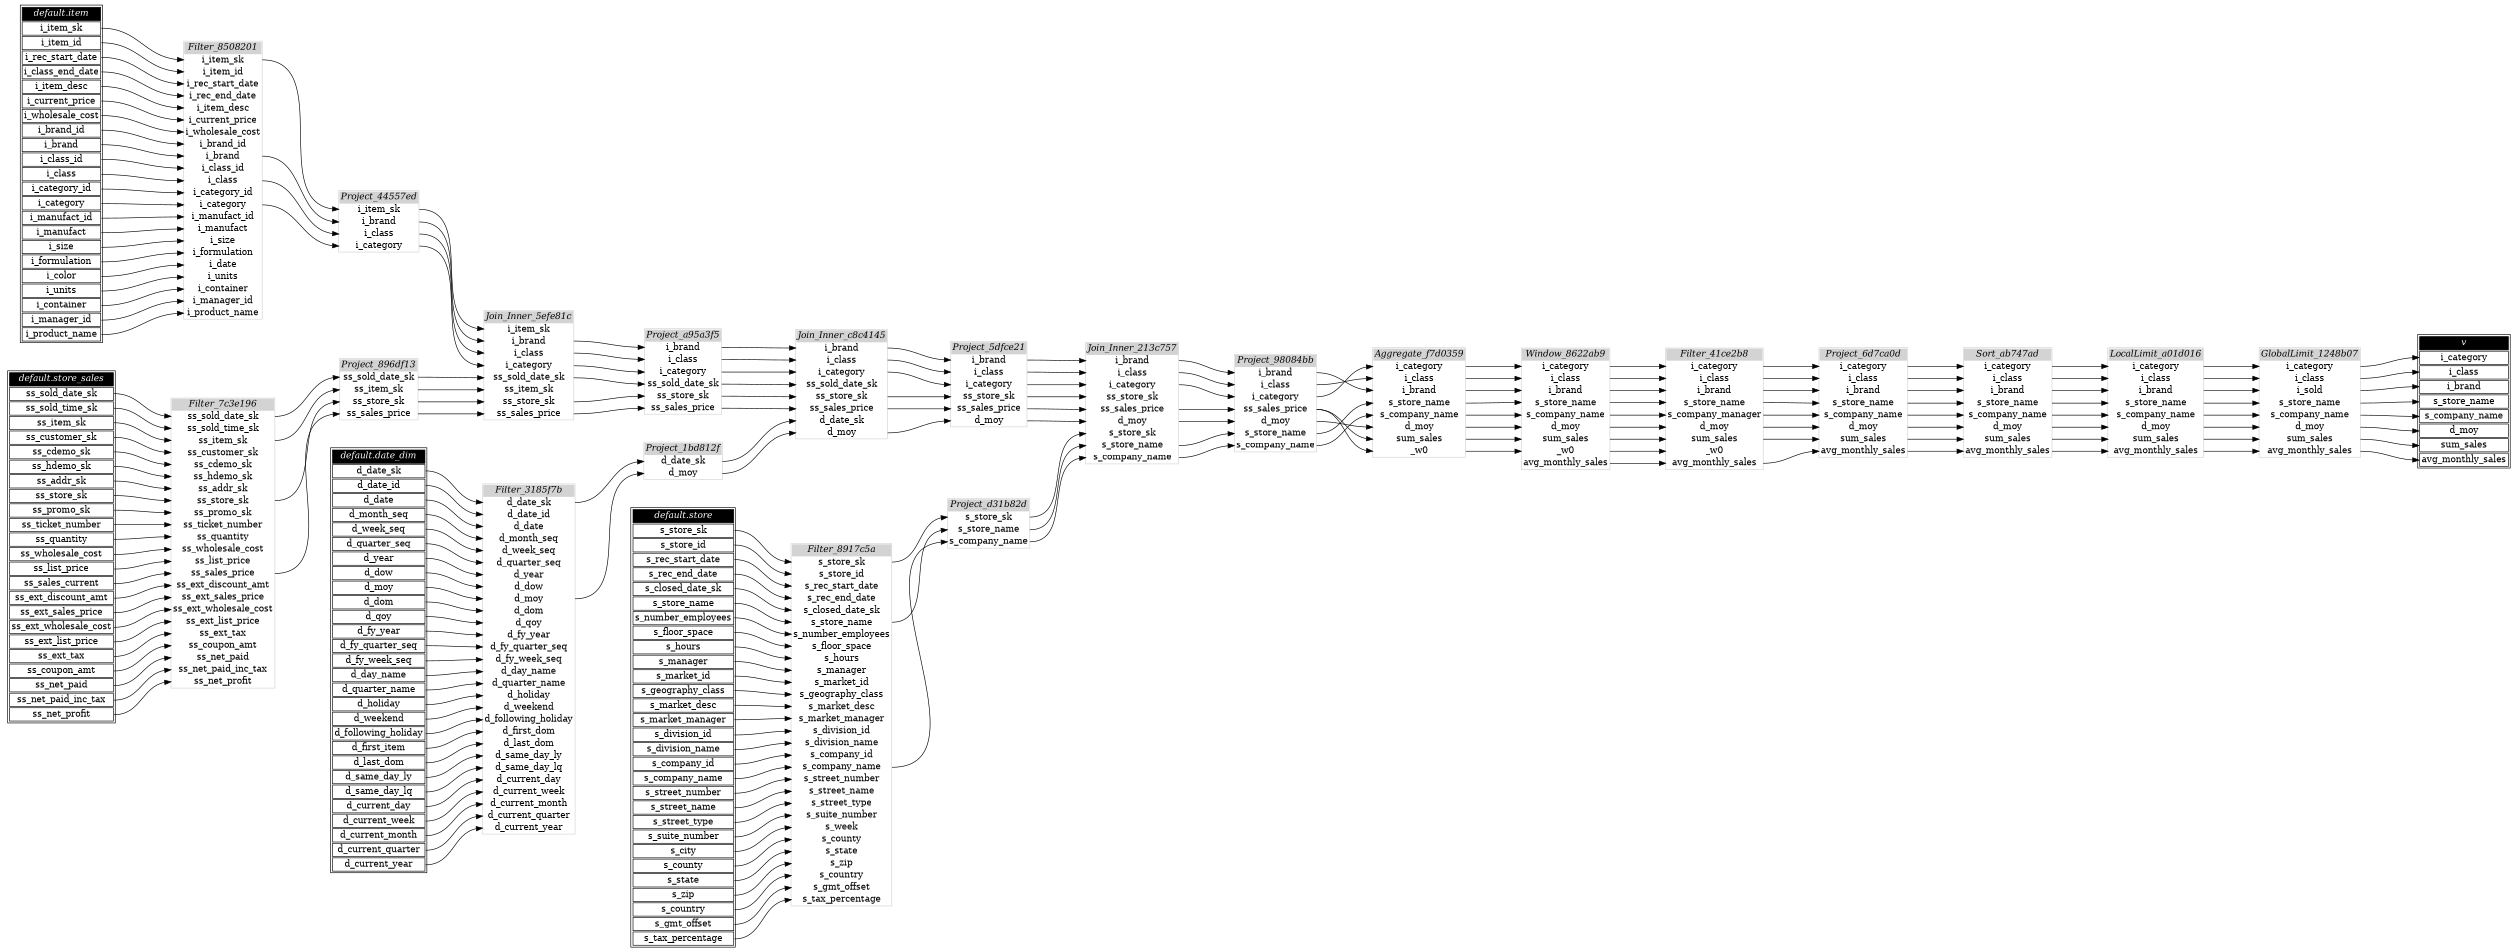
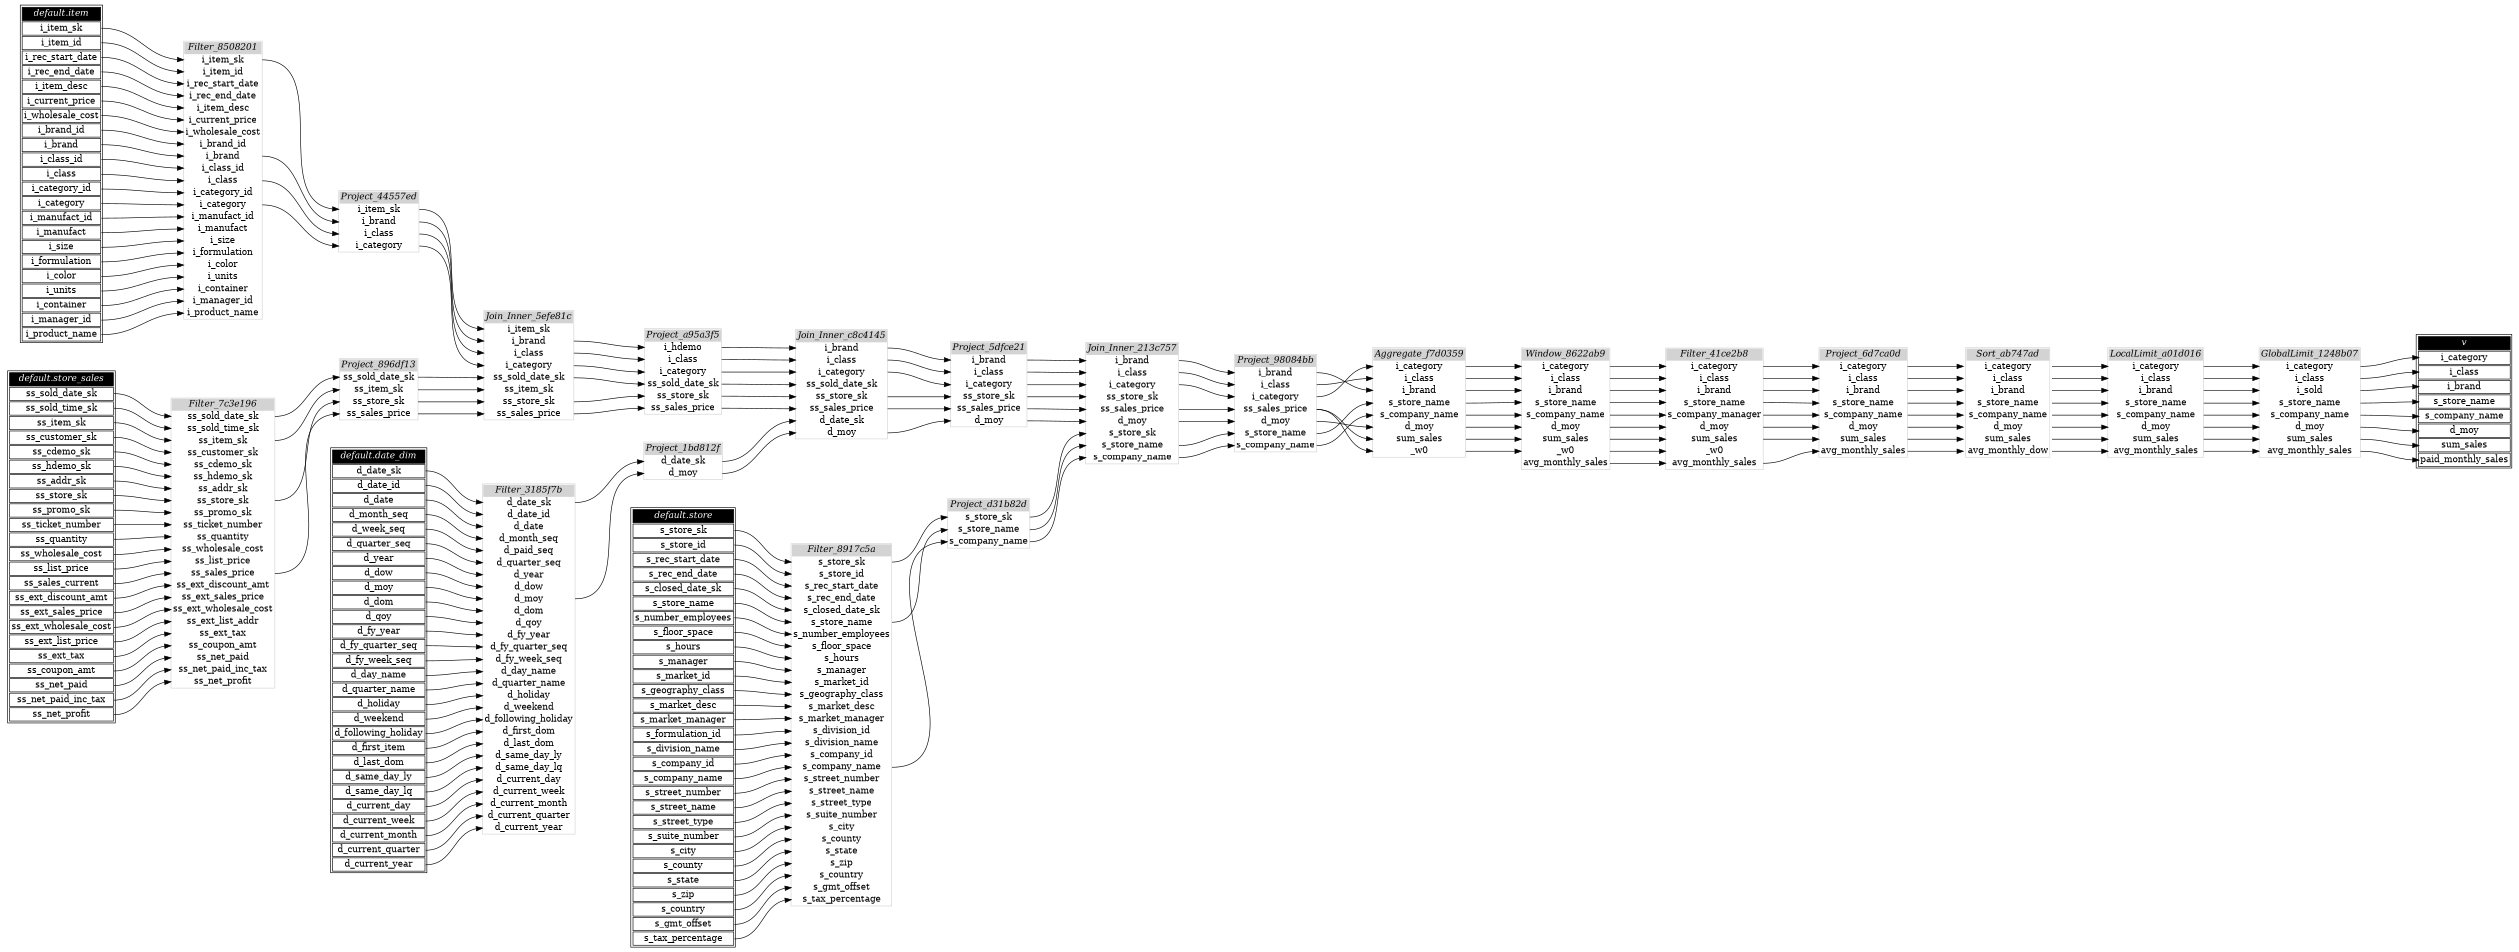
(61, 72) -> (61, 72)
(223, 264) -> (223, 264)
(683, 347) -> (683, 347)
(2008, 451) -> (2008, 451)
(2464, 459) -> (2464, 459)
(529, 551) -> (529, 551)
(223, 621) -> (223, 621)
(683, 734) -> (683, 734)
(842, 827) -> (842, 827)
